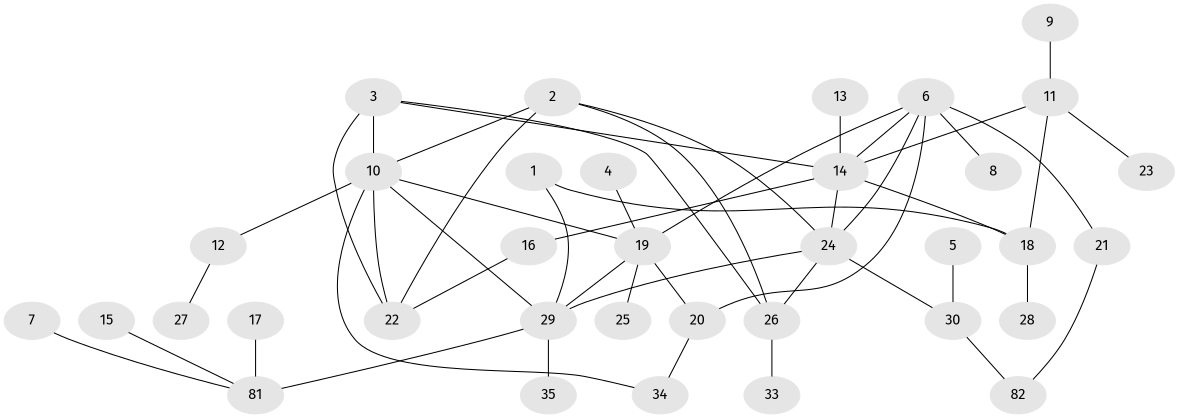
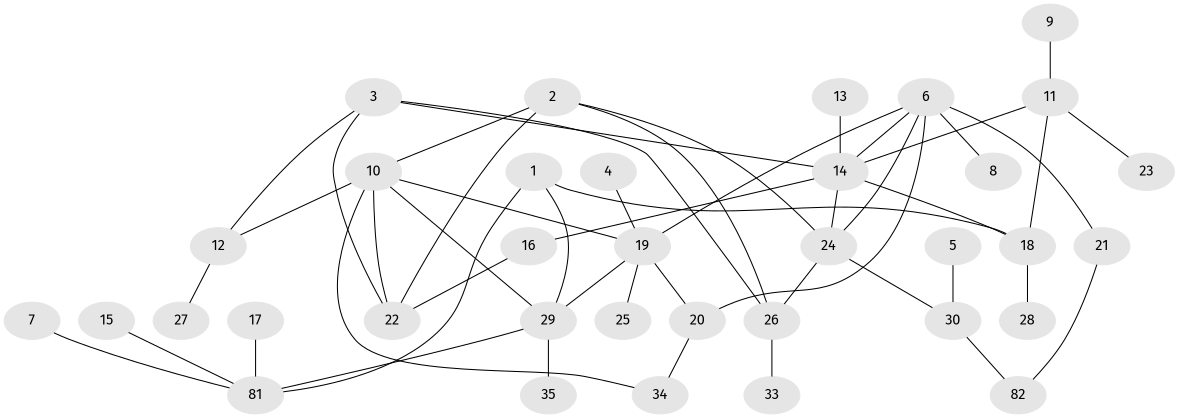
(374, 135) -> (288, 165)
(684, 274) -> none
none -> (437, 332)
